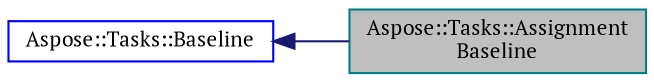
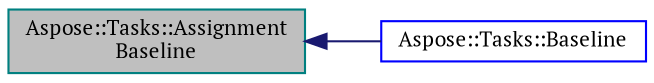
(322, 41) -> (354, 41)
